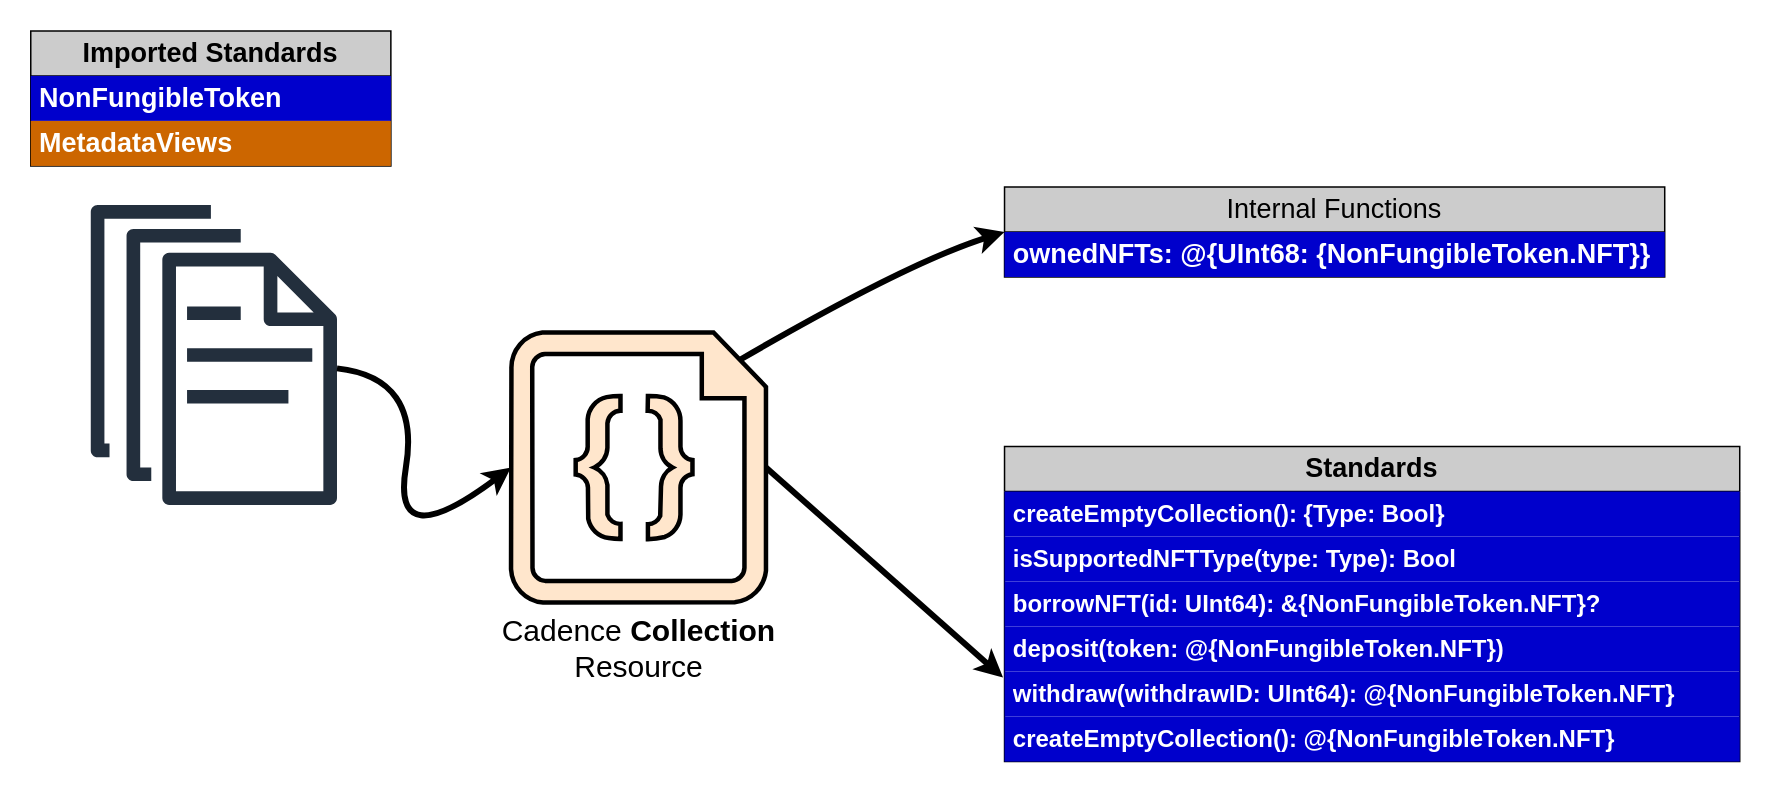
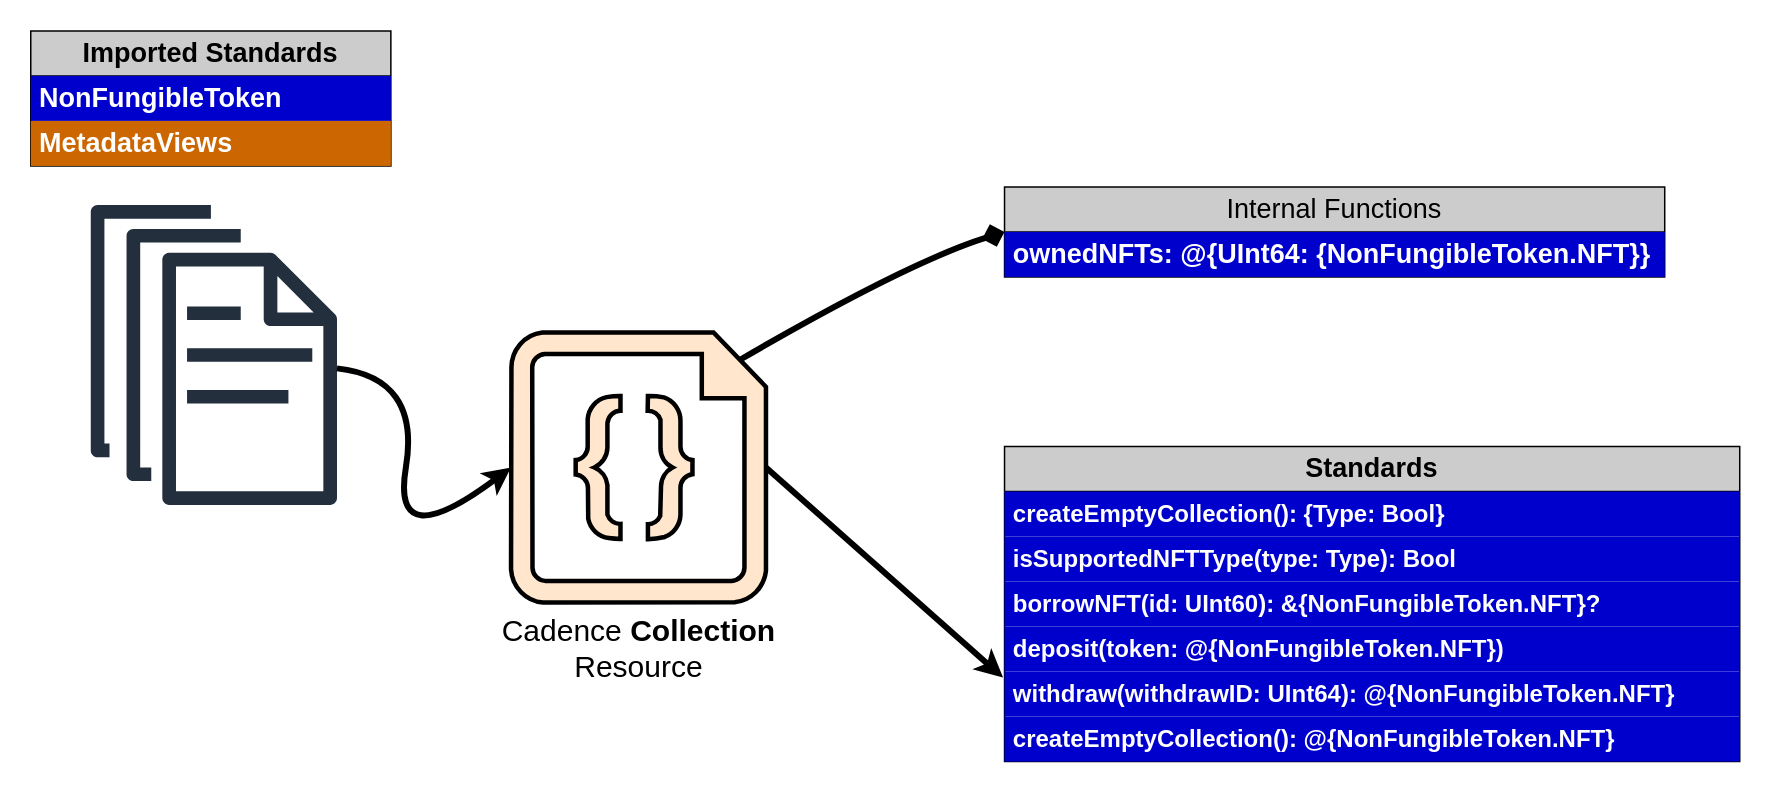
(982, 239) -> (982, 239)
(1321, 254) -> (1321, 254)
(1304, 604) -> (1304, 604)
